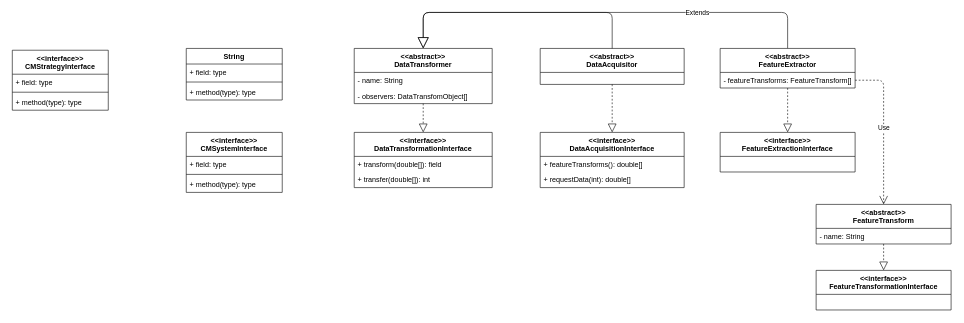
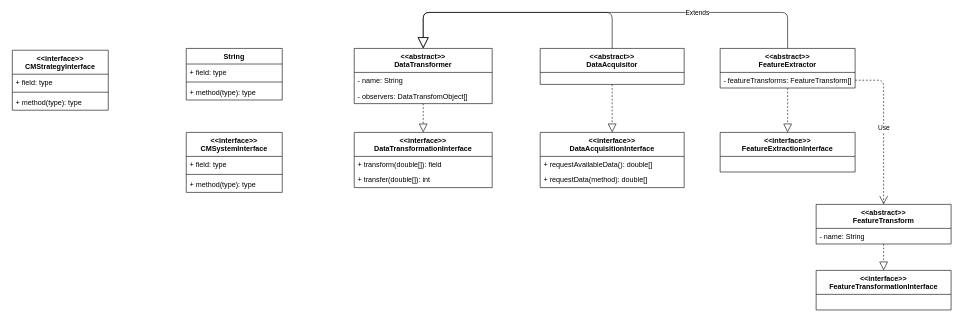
(602, 164) -> (606, 164)
(595, 180) -> (602, 180)
